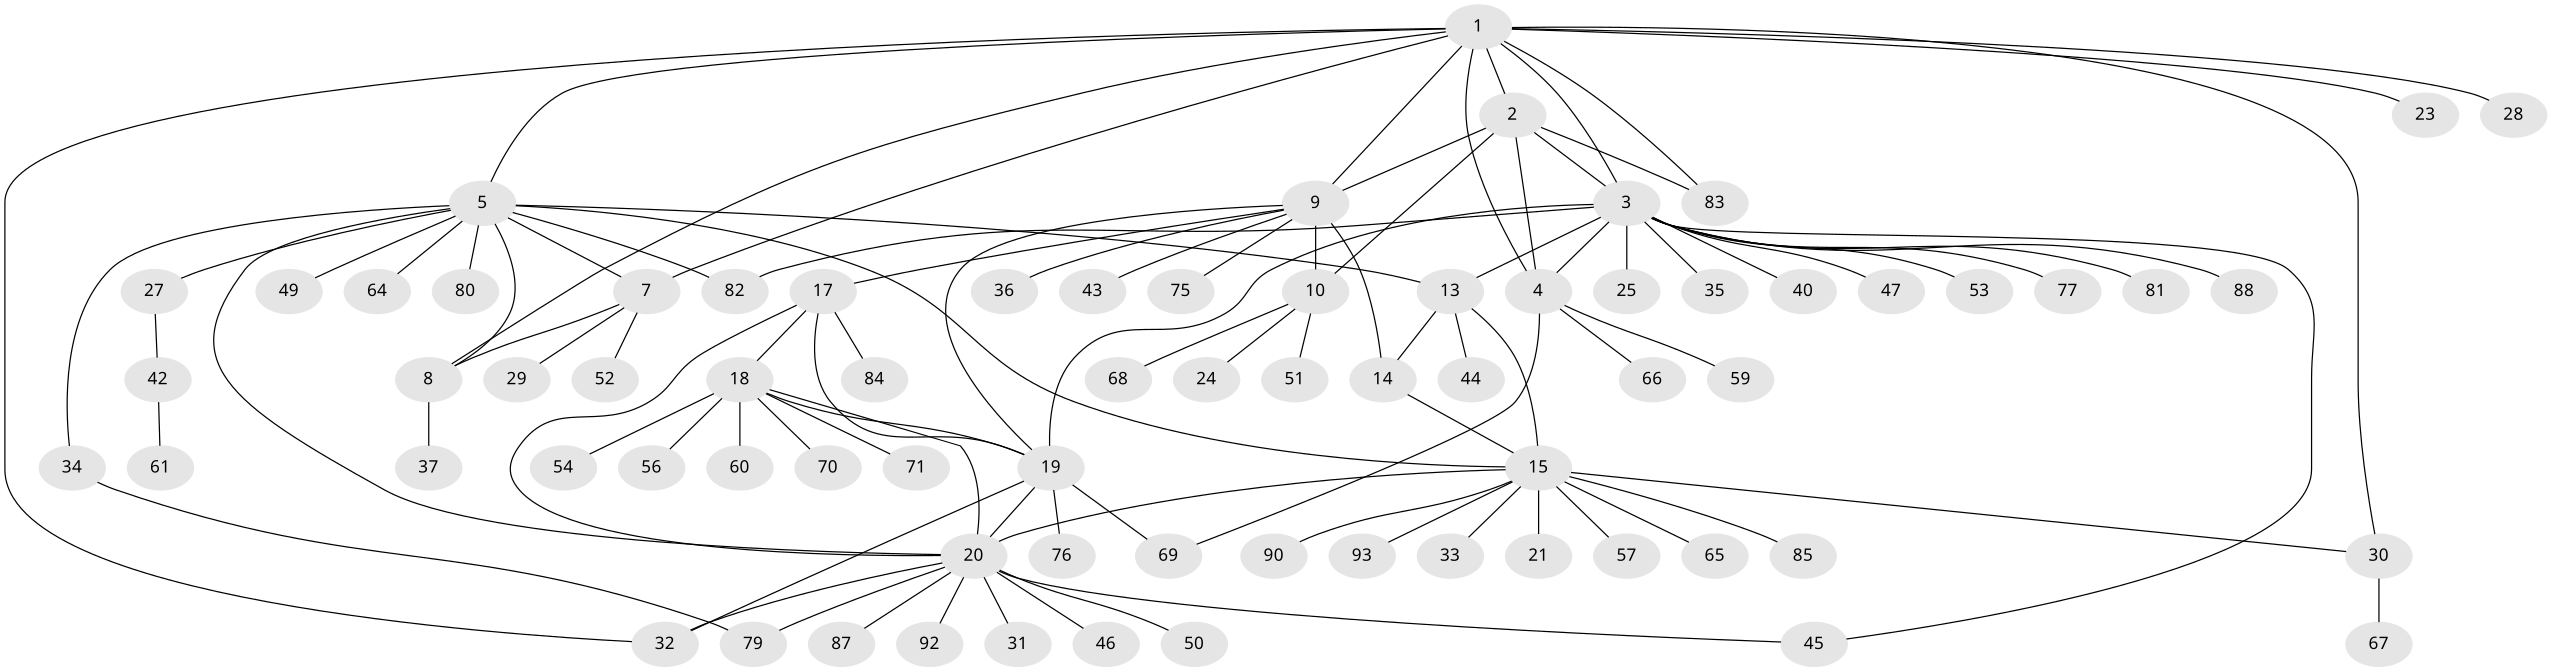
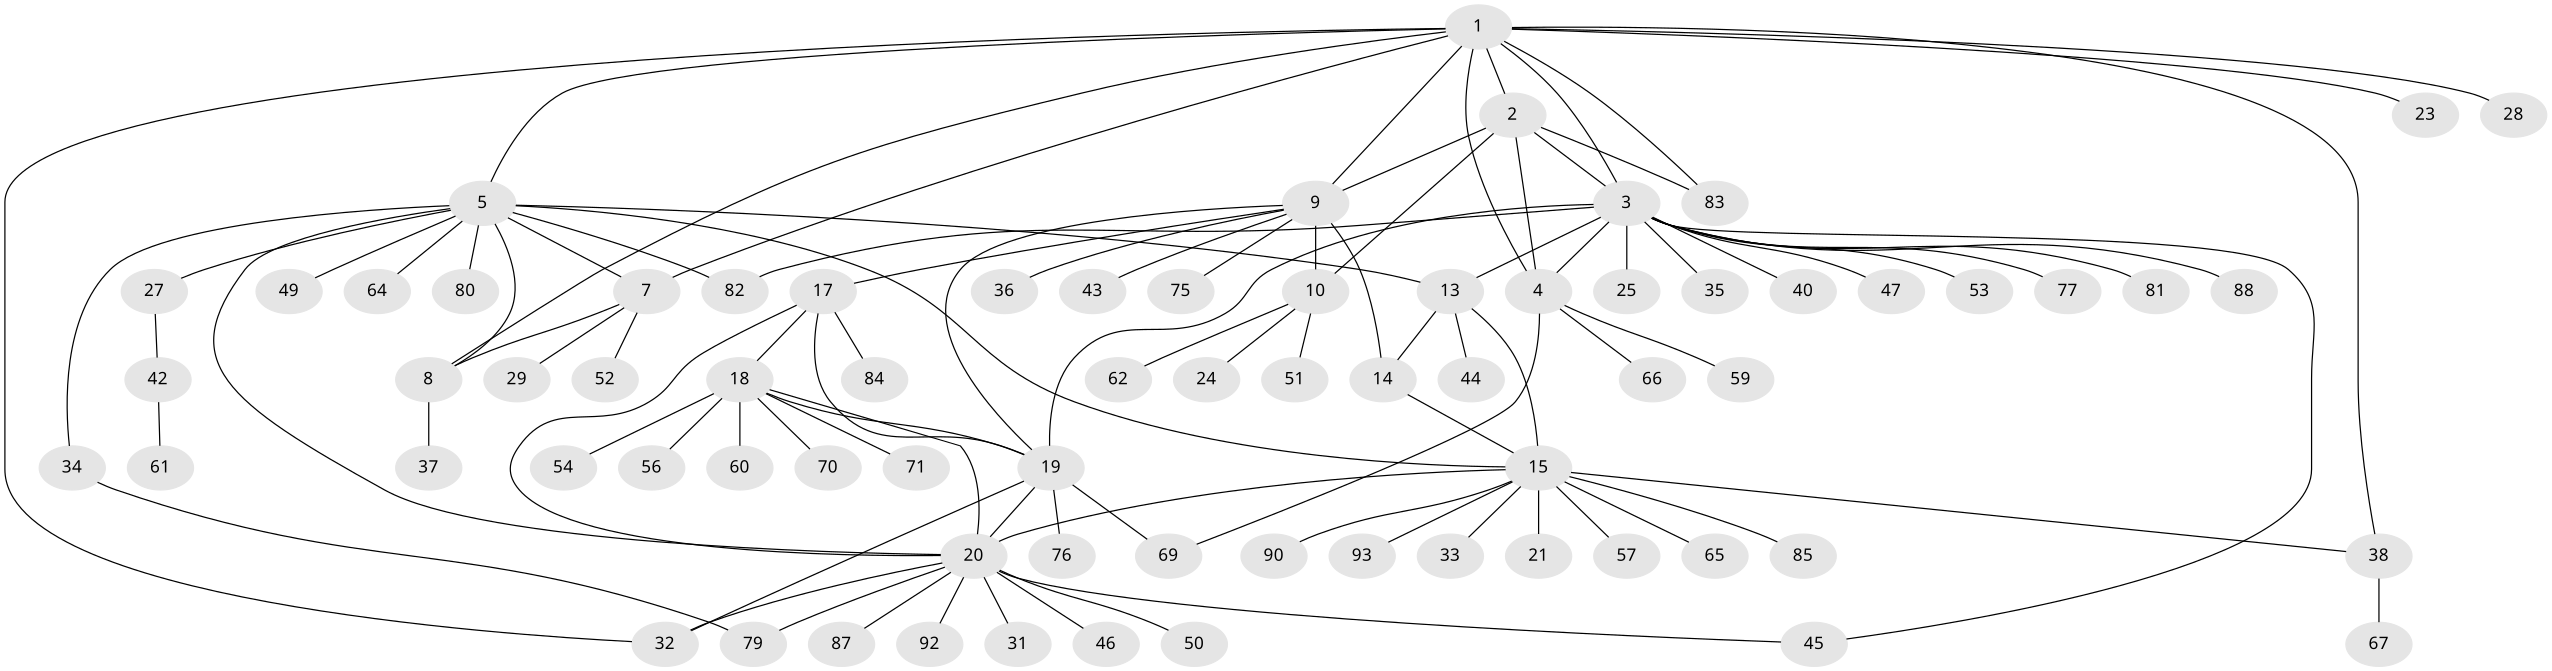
(1118, 380) -> (1118, 380)
(2379, 556) -> (2379, 556)
